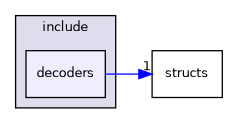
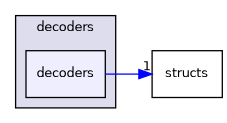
(66, 28) -> (66, 28)
